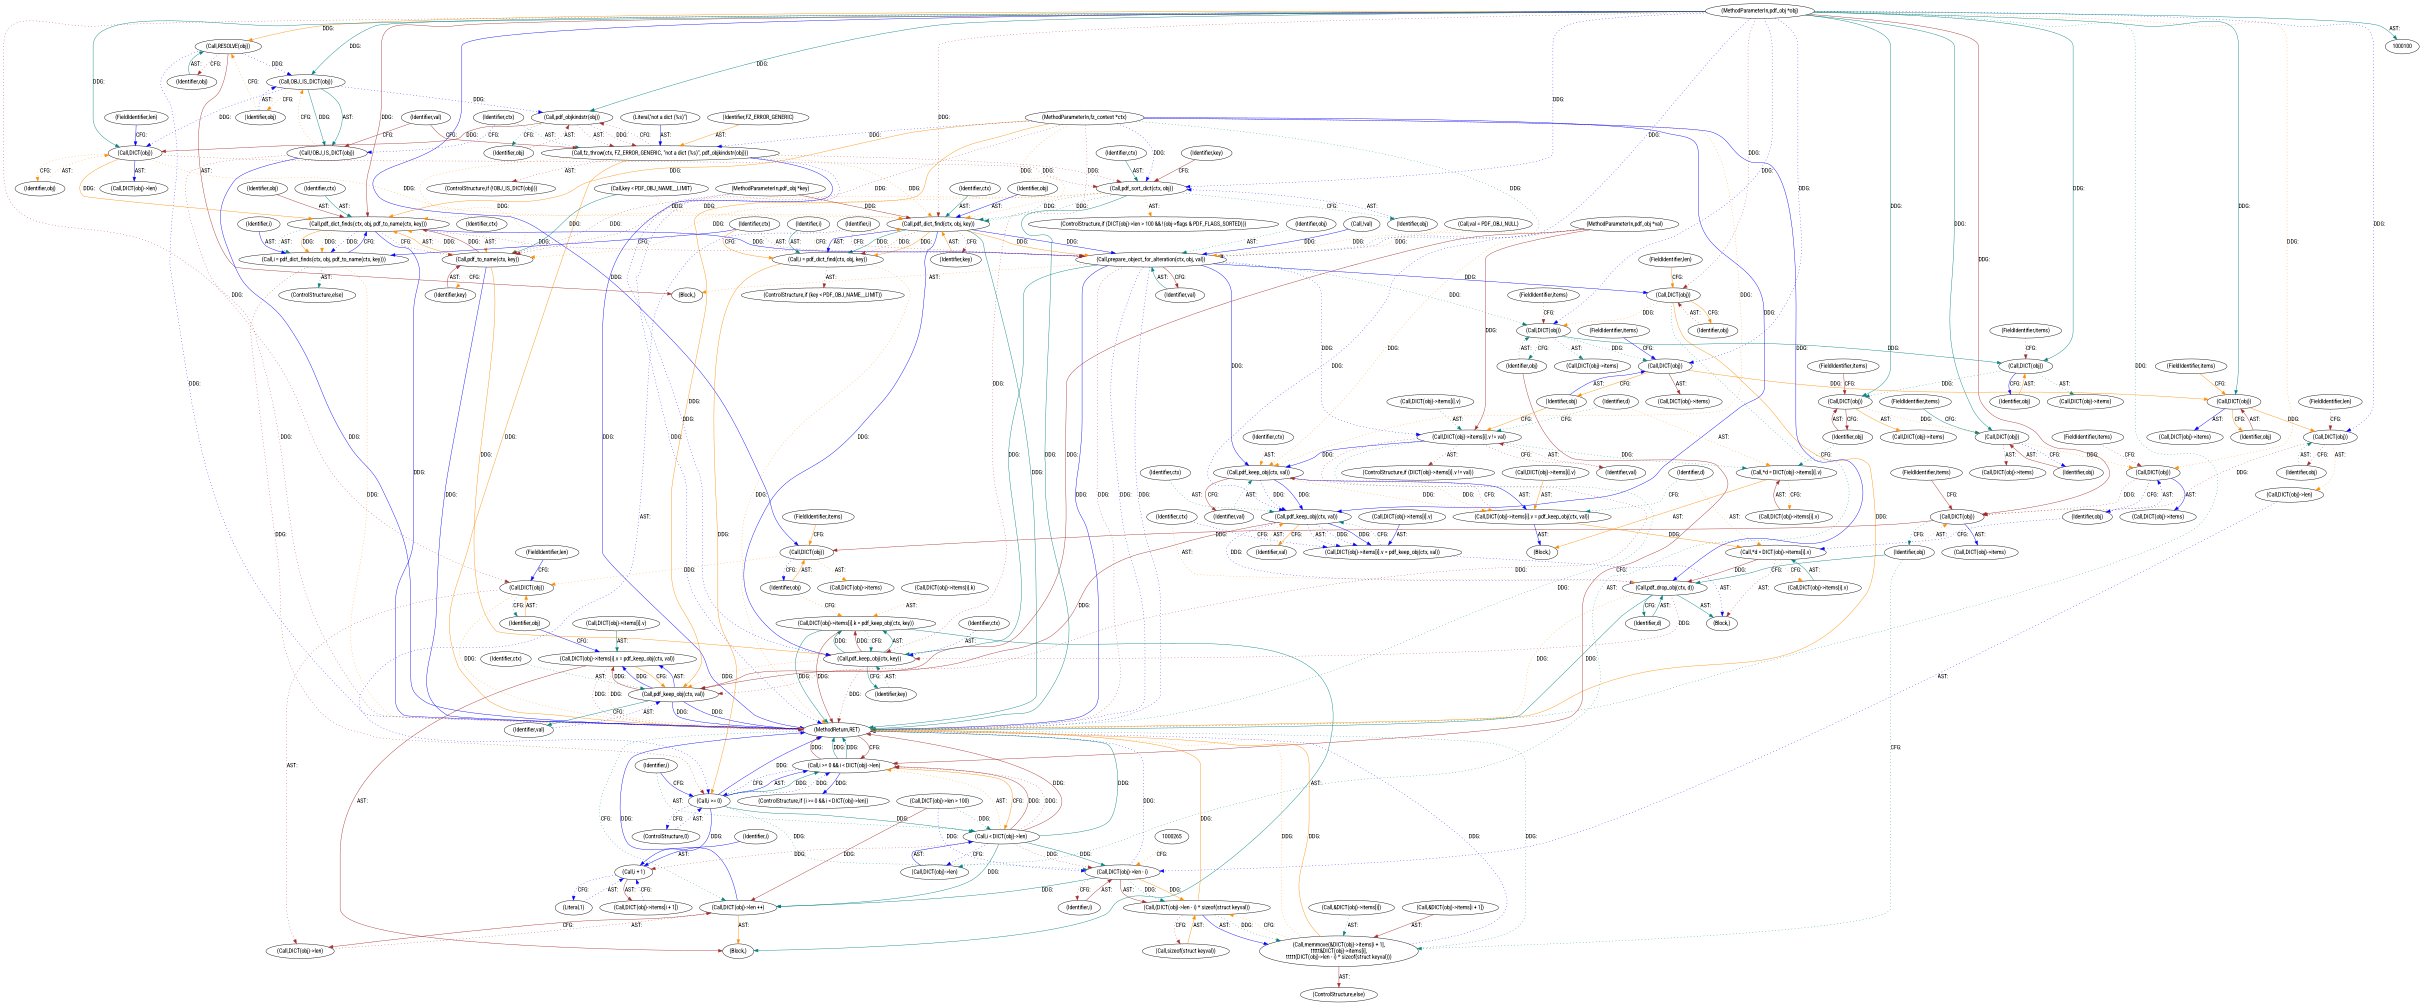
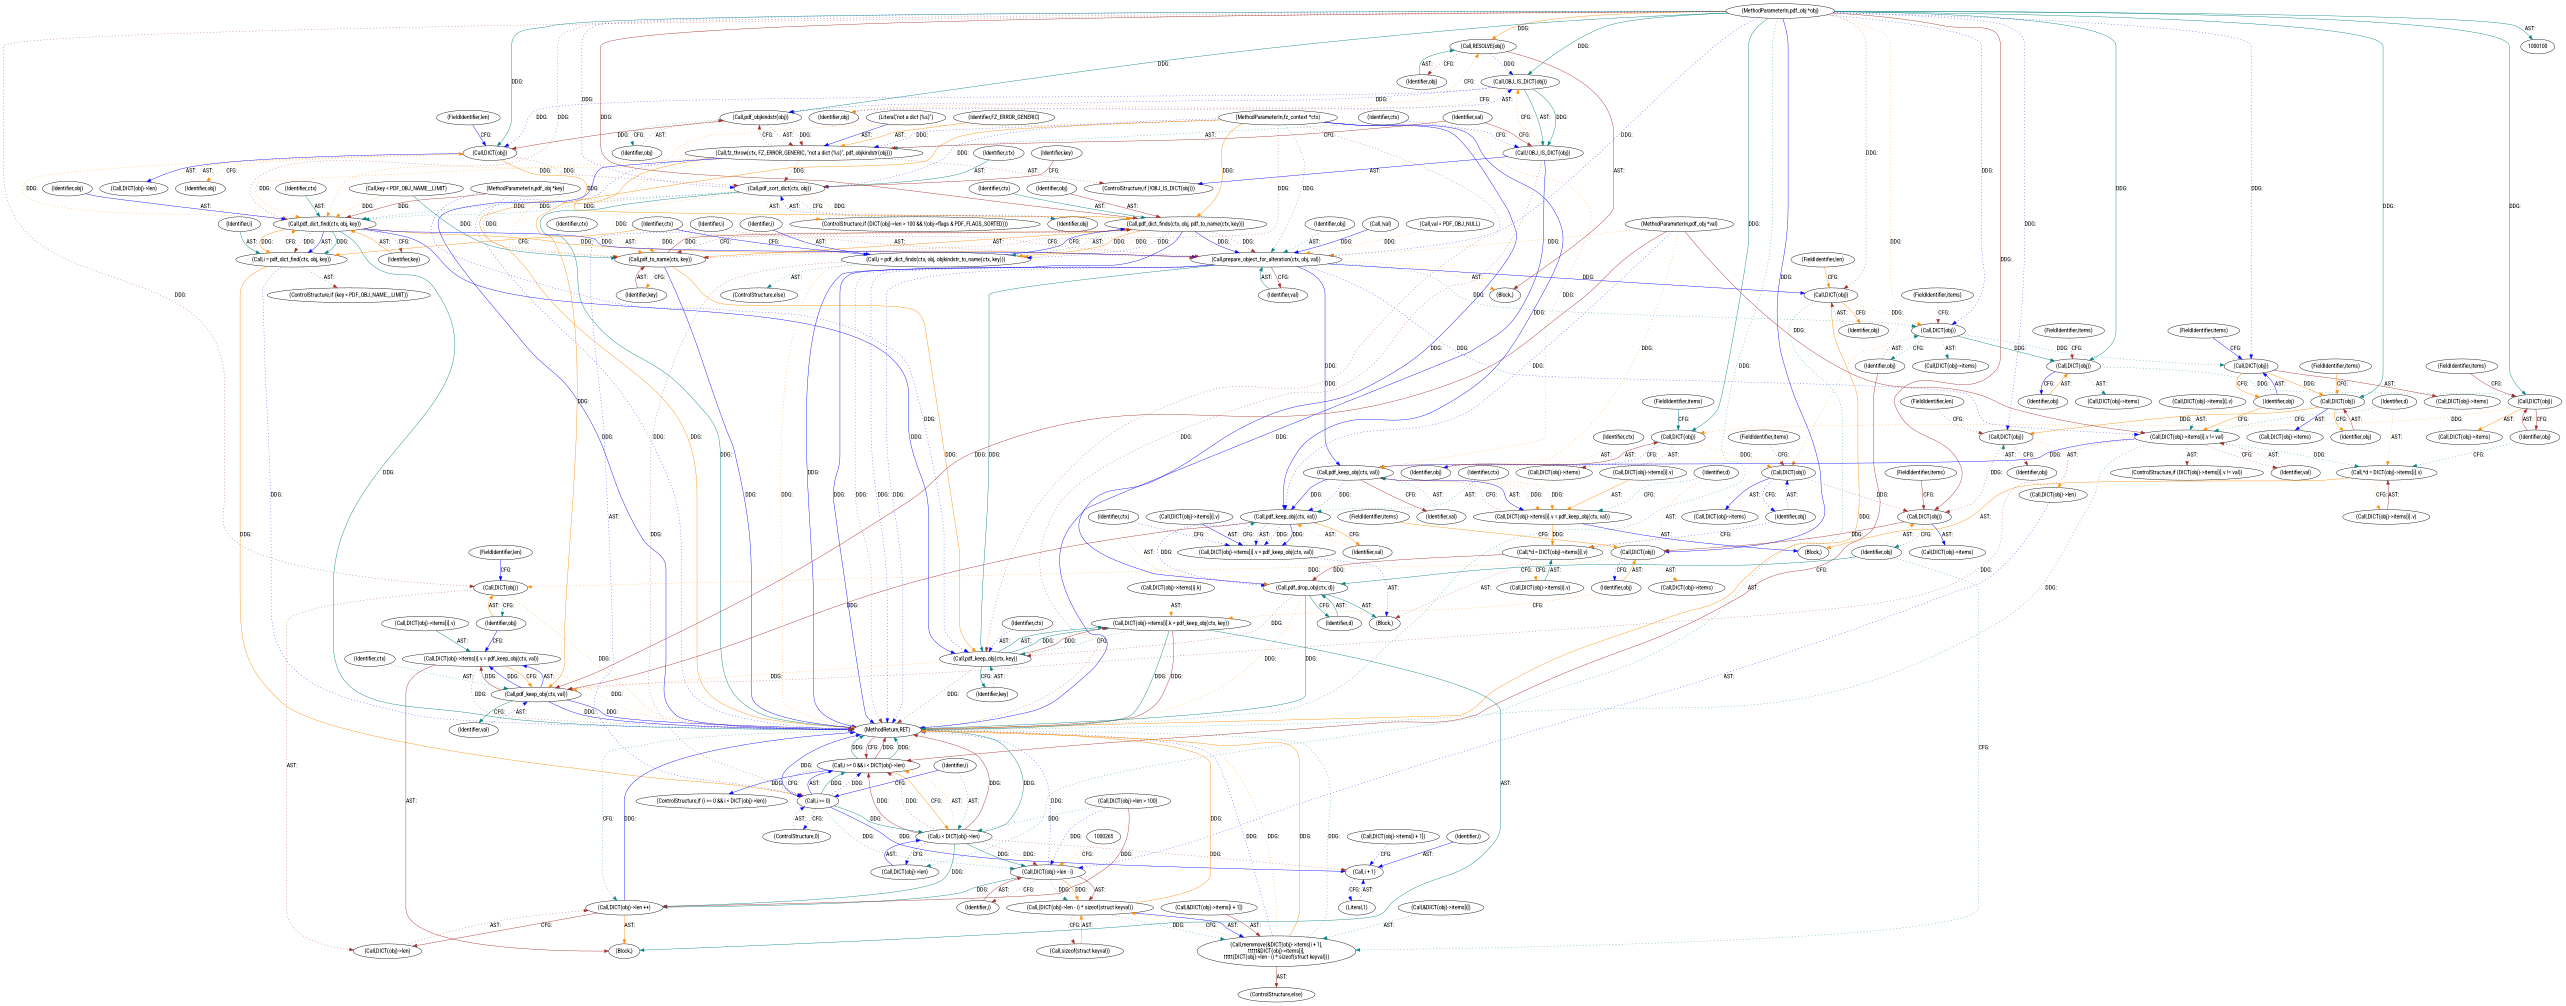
none -> (1355, 170)
(324, 260) -> (936, 260)
(766, 469) -> (361, 702)
(265, 597) -> none
(624, 889) -> none
